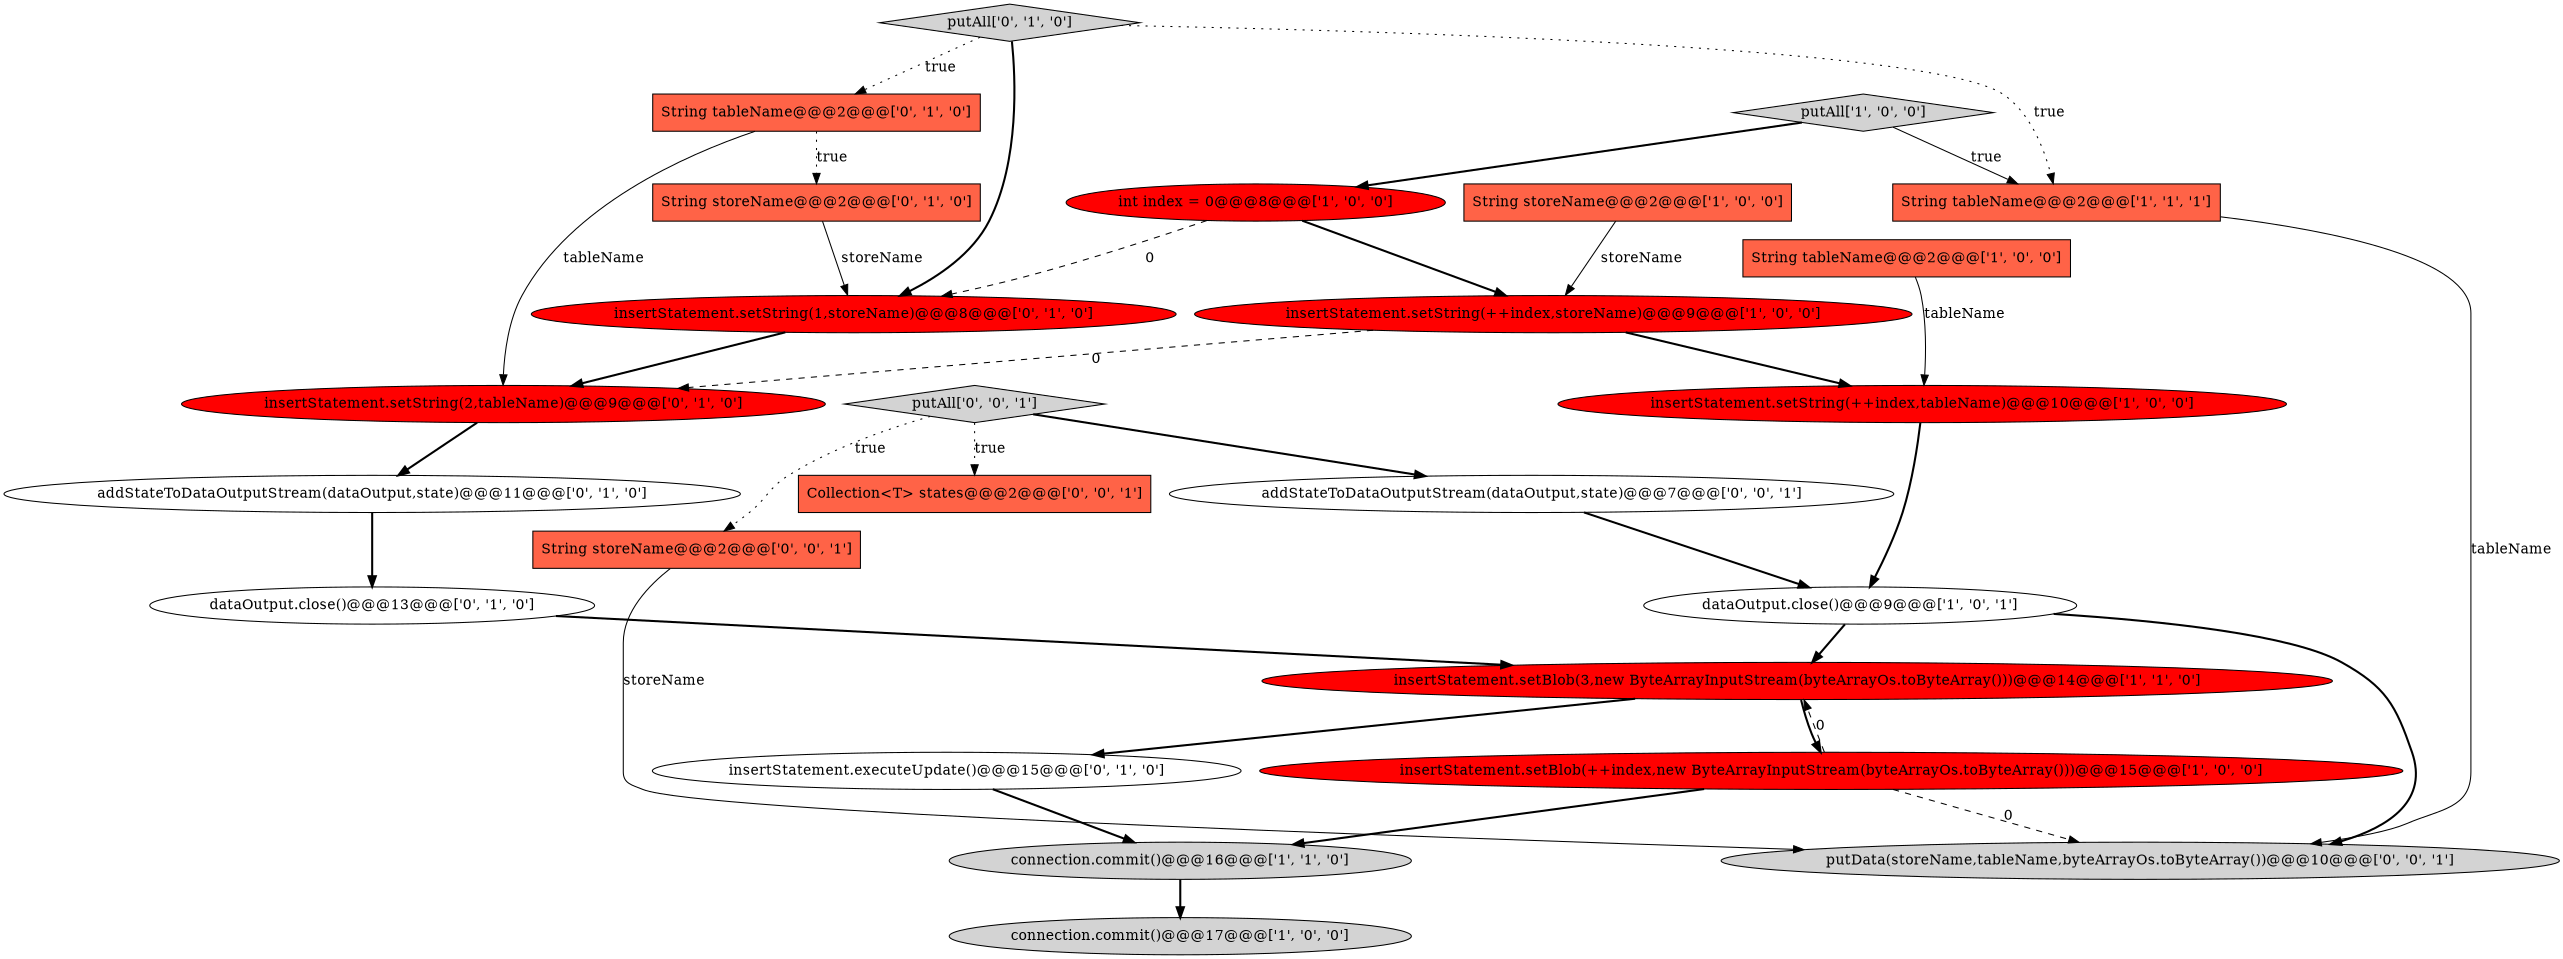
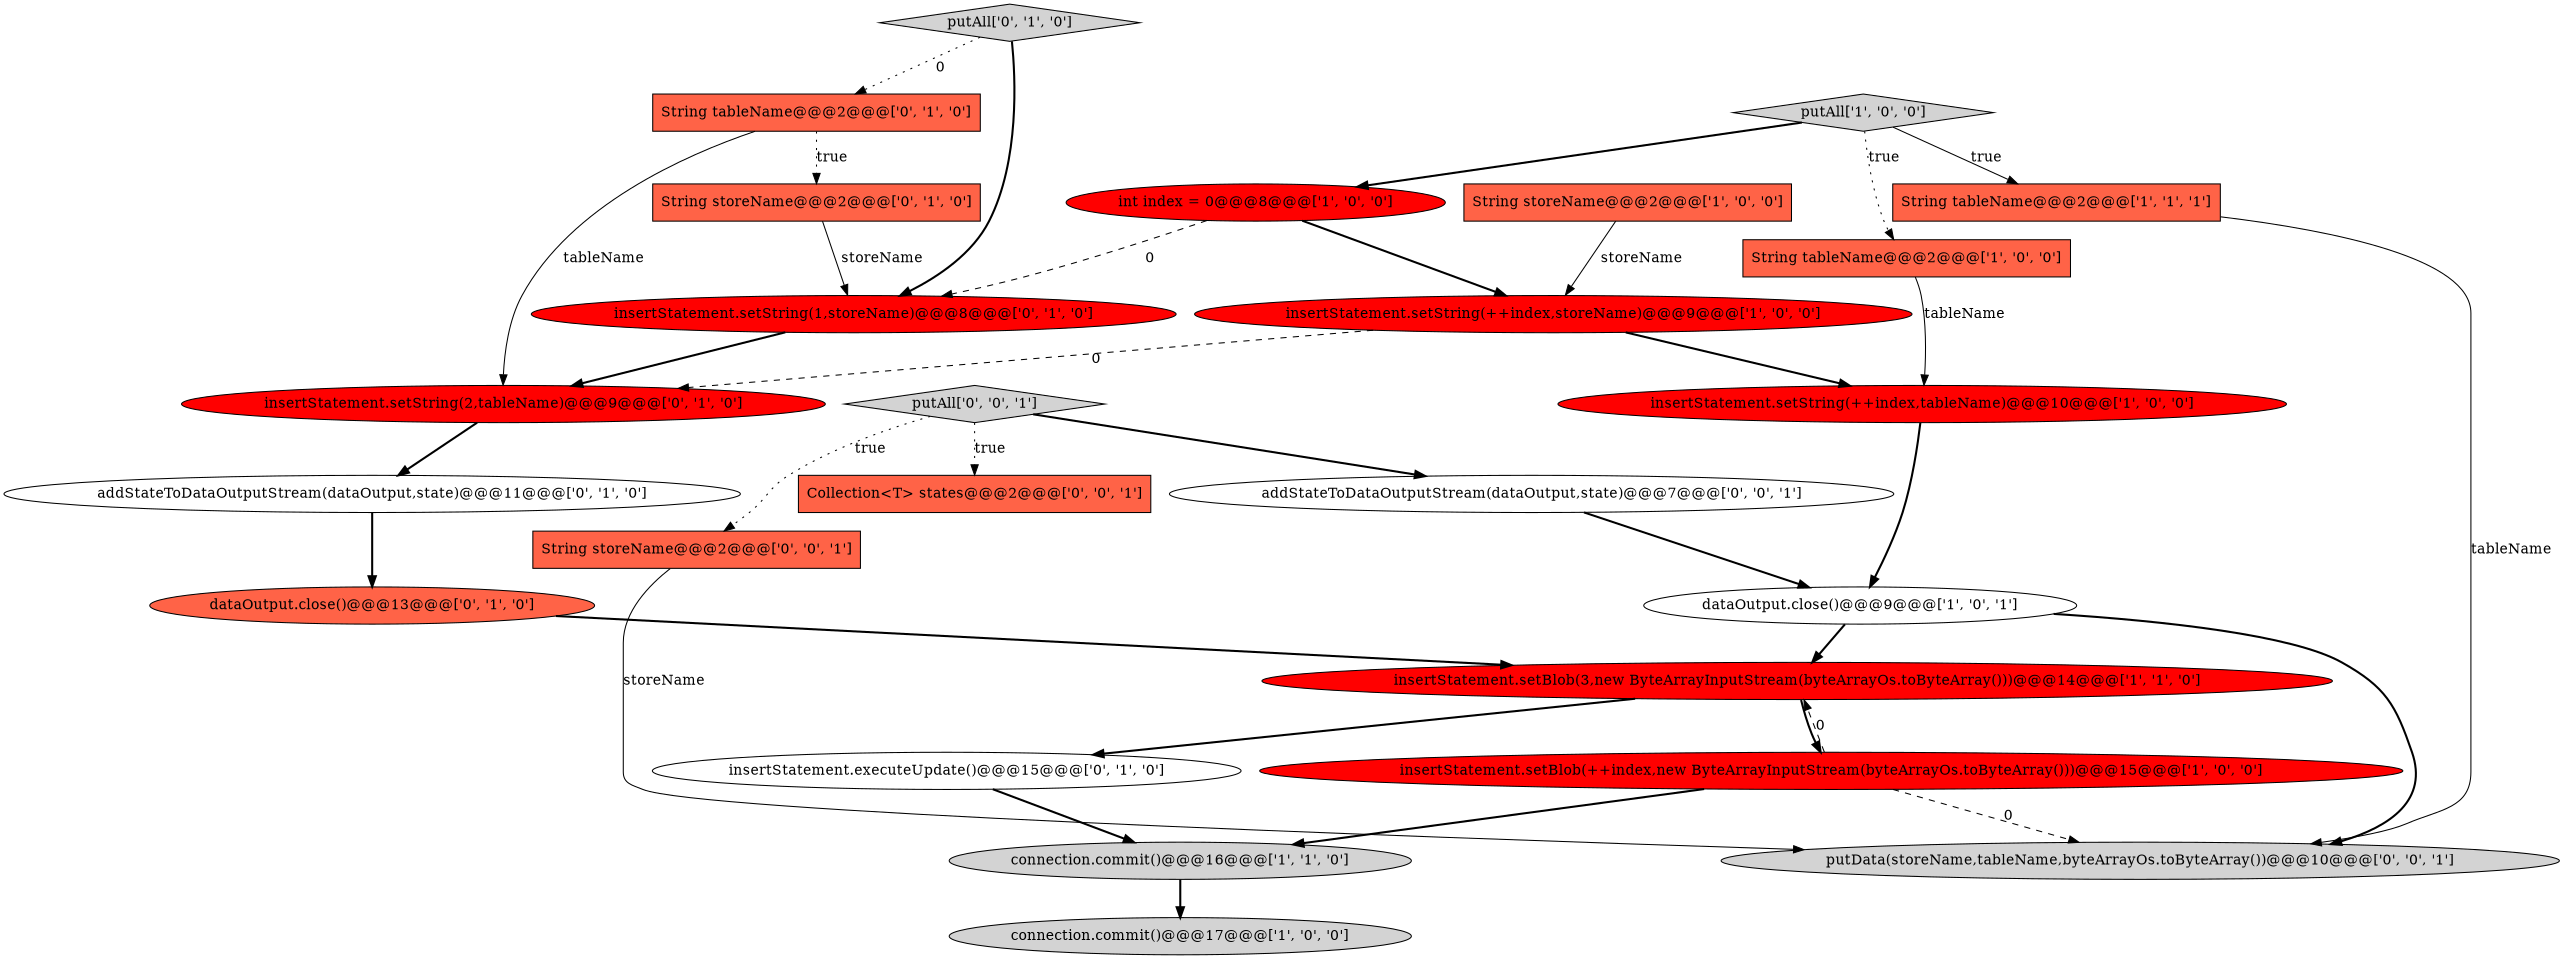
(1611, 43) -> none
(941, 68) -> (941, 68)
none -> (1873, 182)
(372, 606) -> (372, 606)
